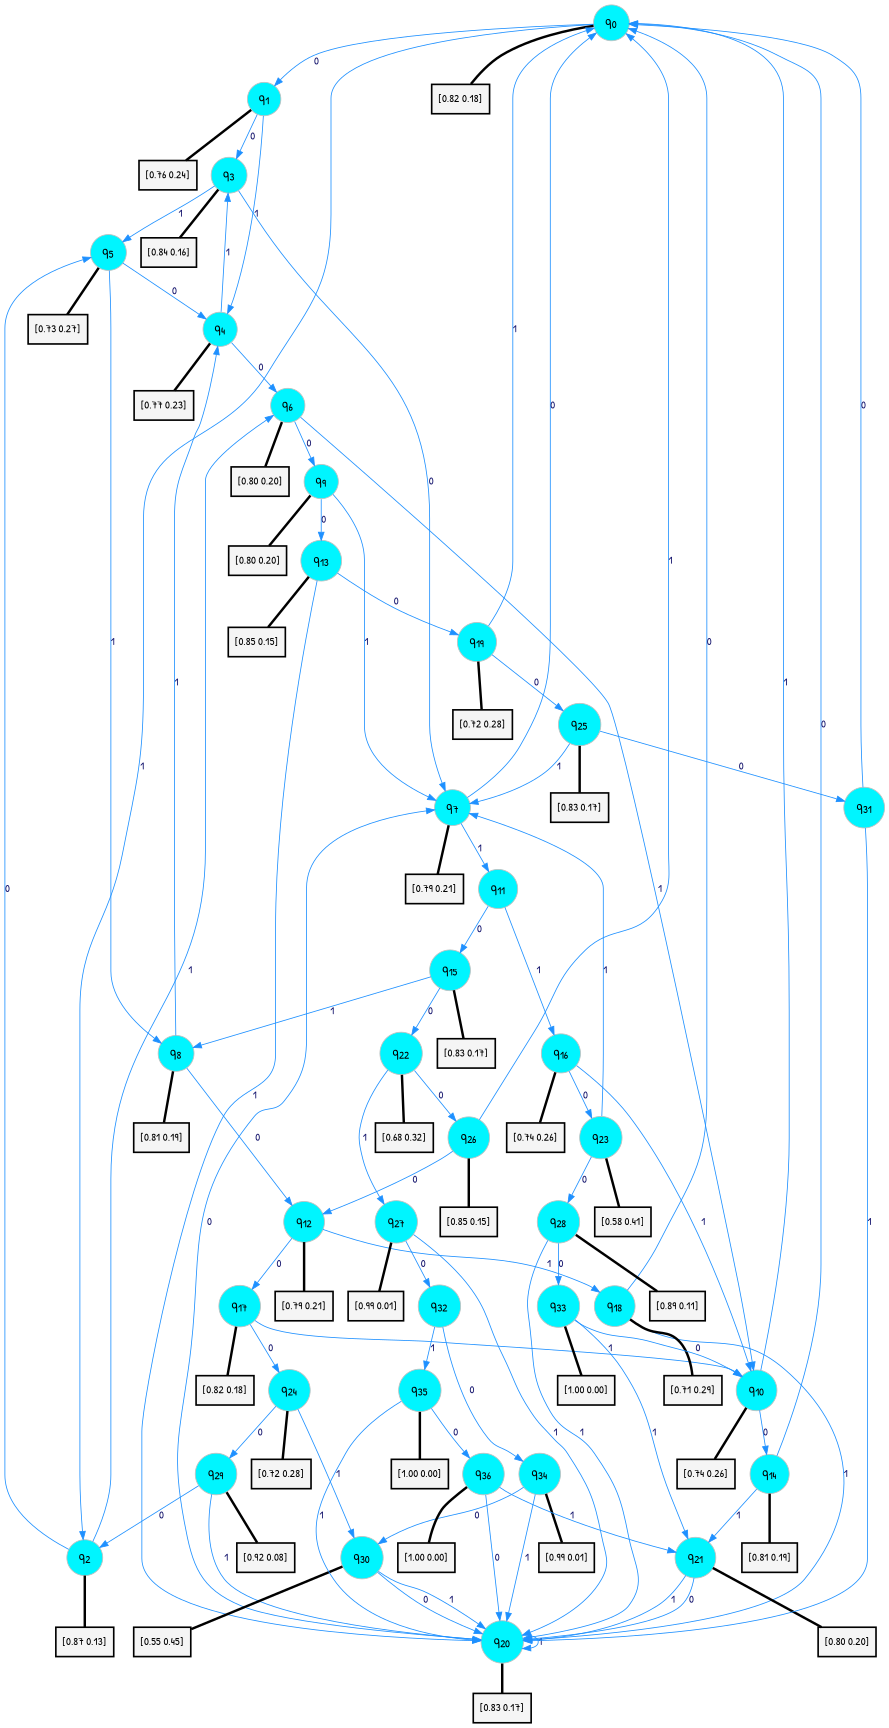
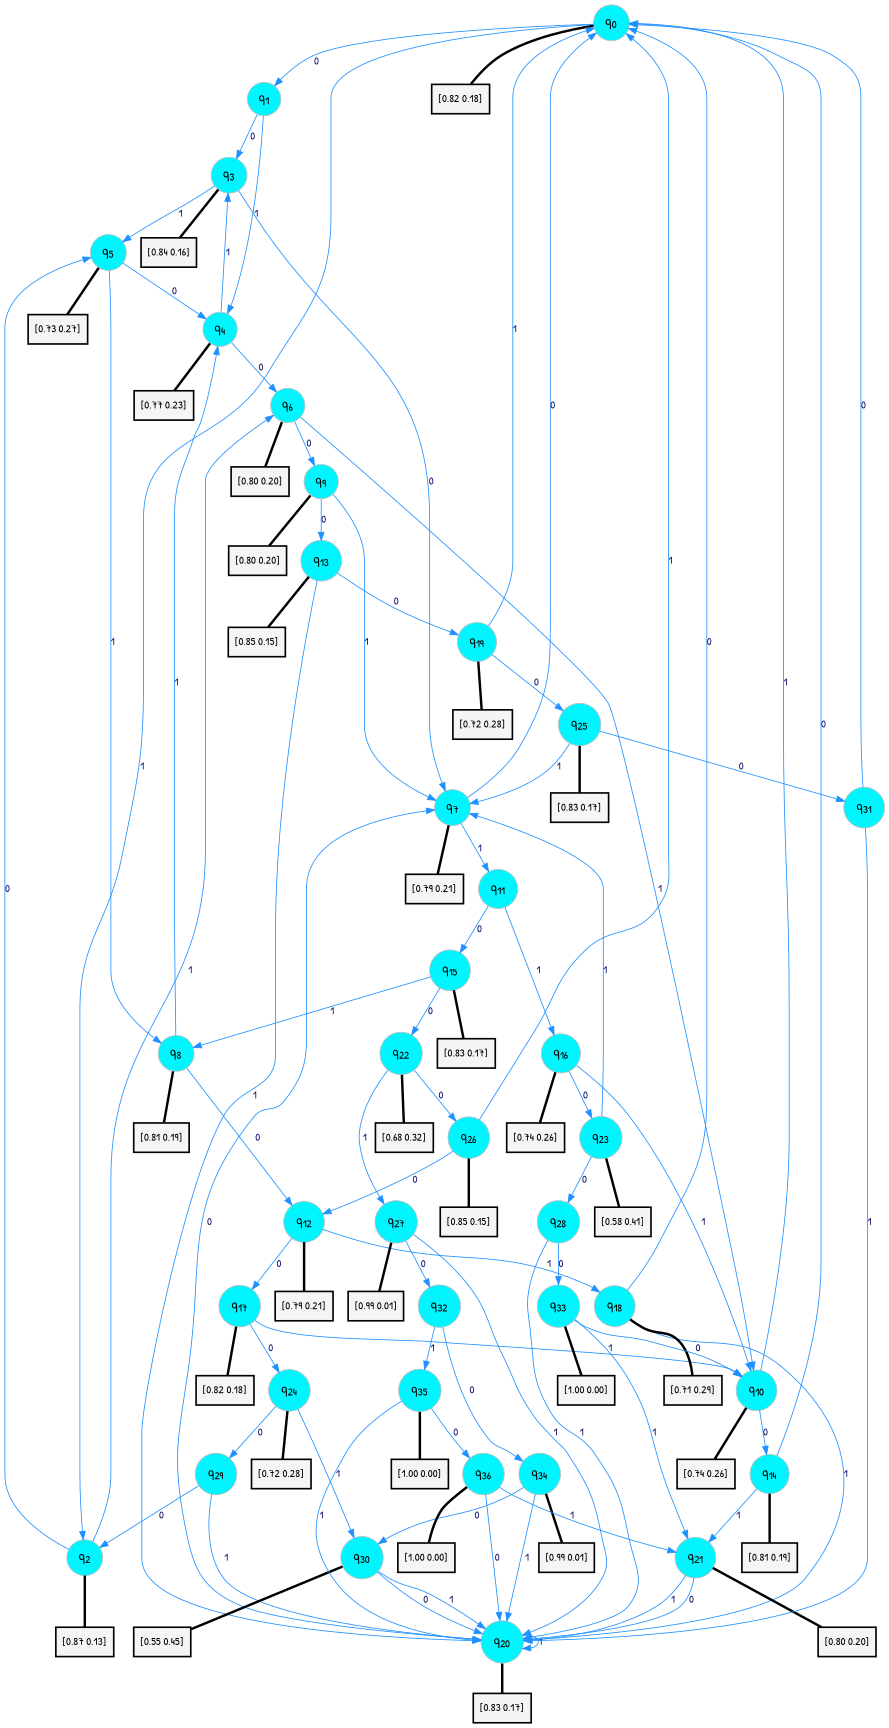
(168, 175) -> none
(677, 1306) -> none
(266, 1558) -> none
